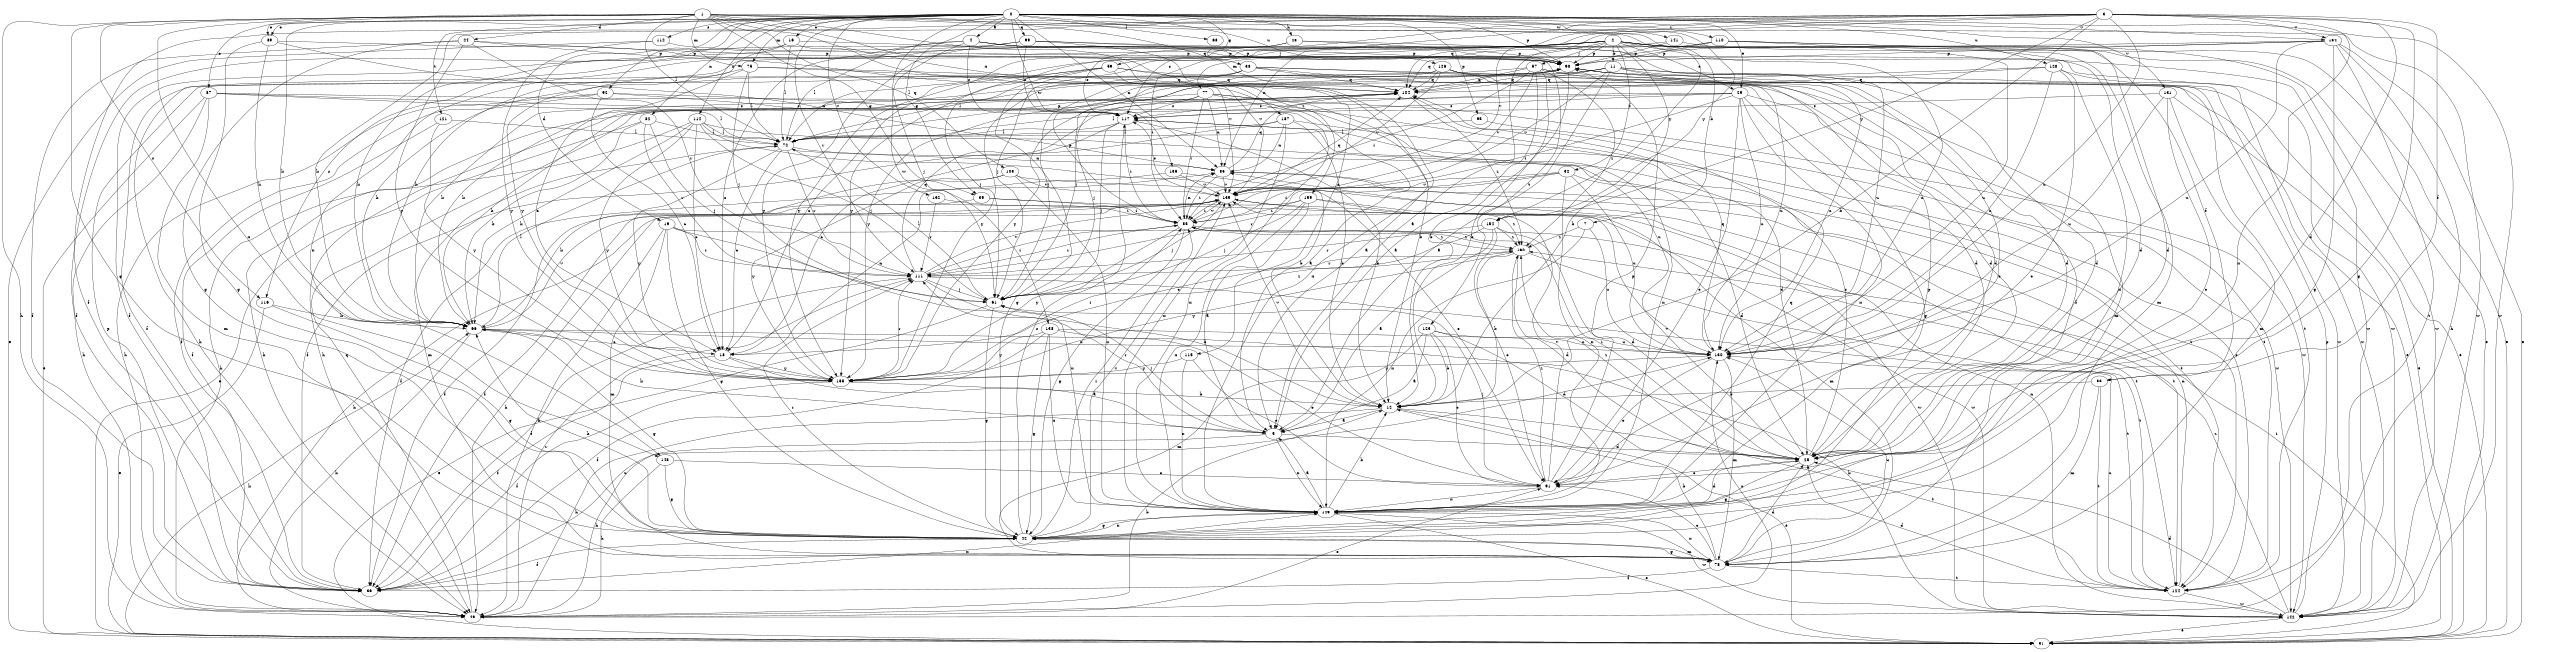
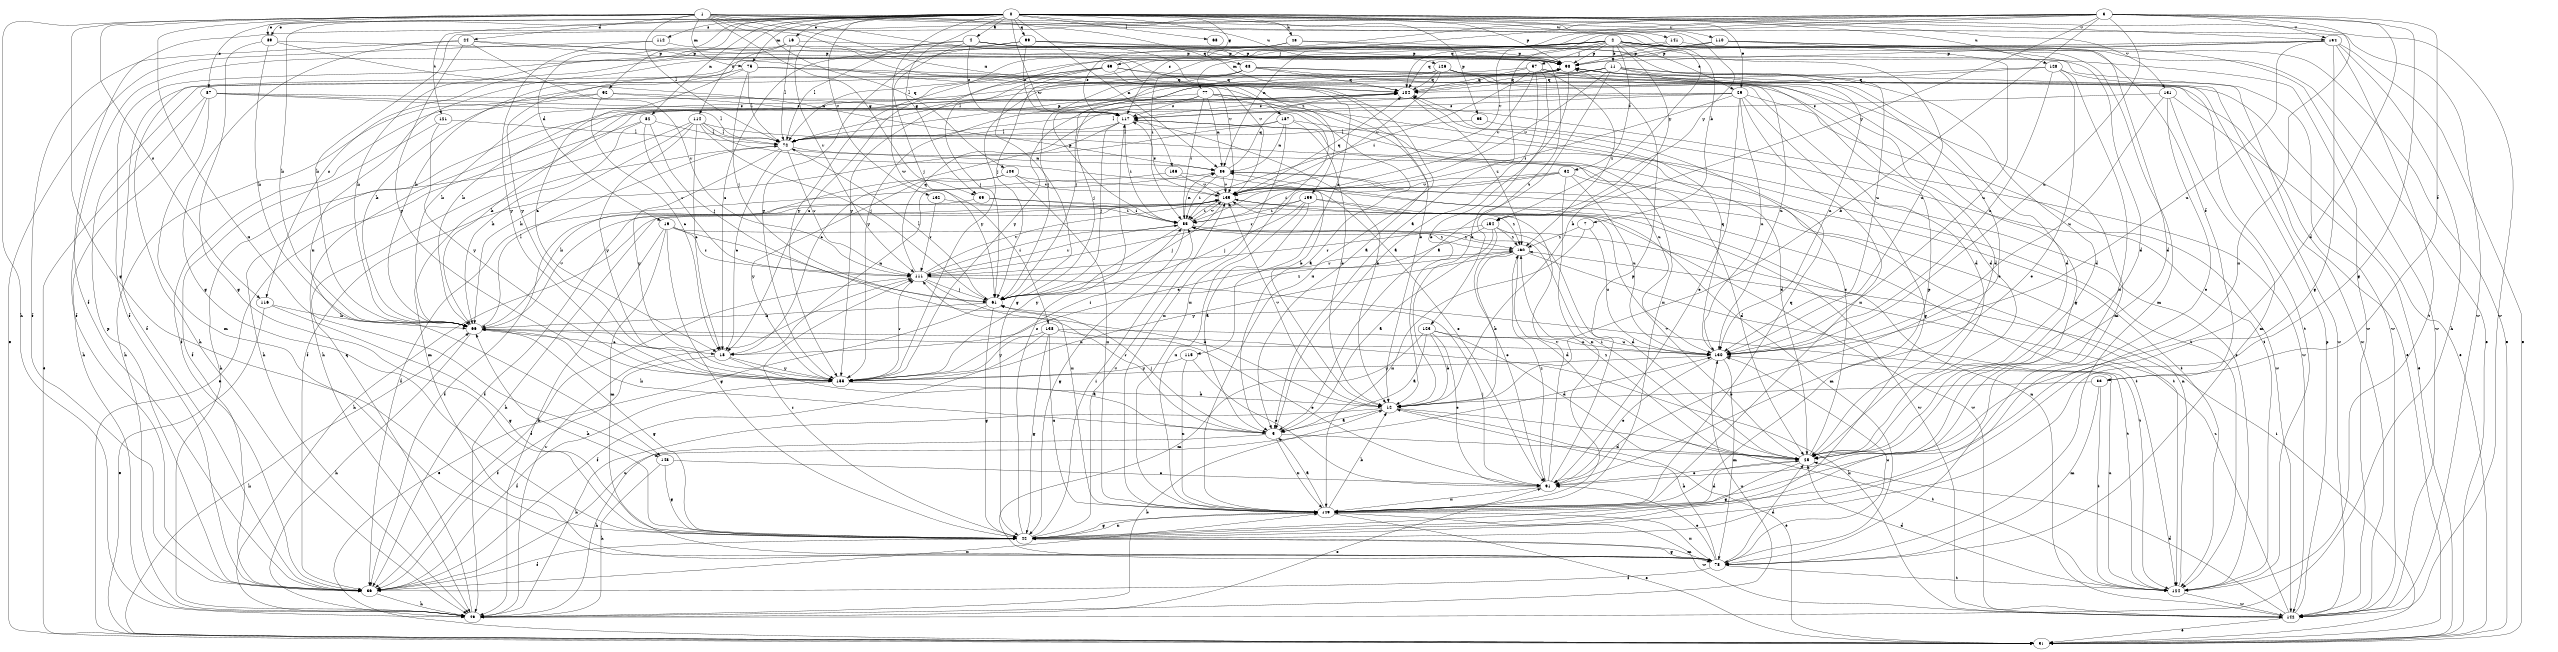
(2076, 303) -> (2076, 303)
none -> (736, 316)
none -> (419, 606)
